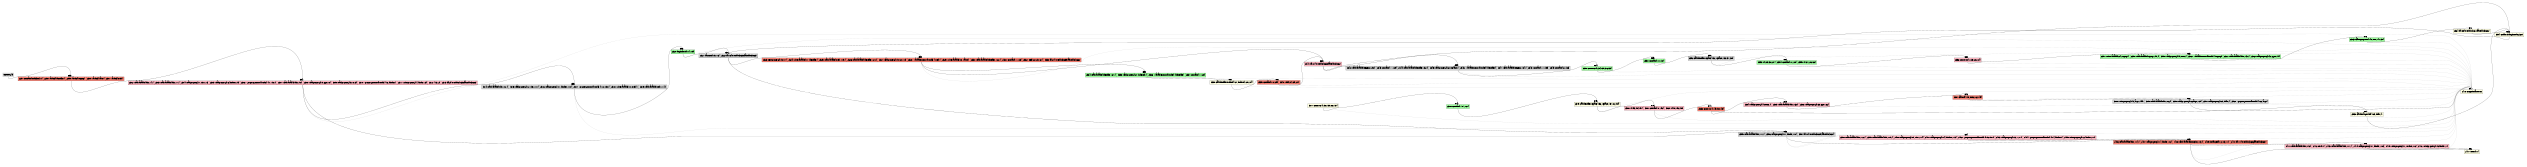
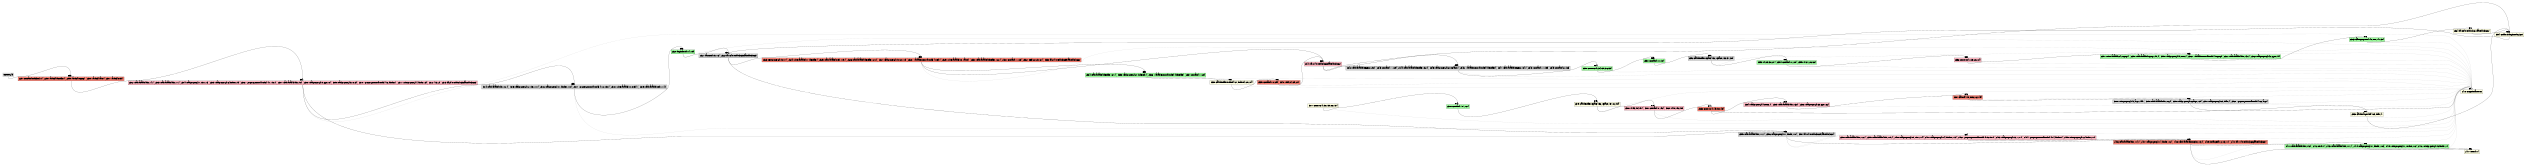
(2367, 146) -> (2367, 146)
